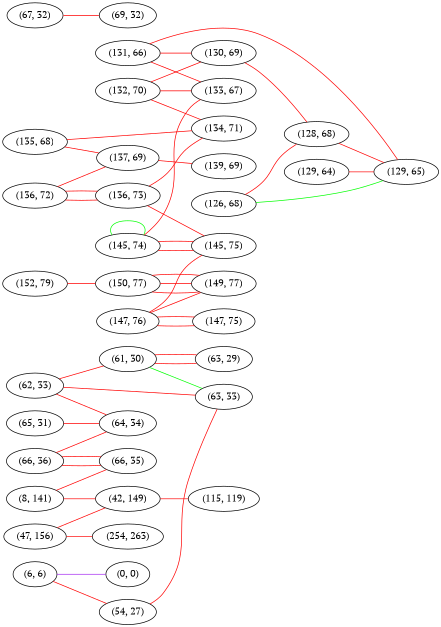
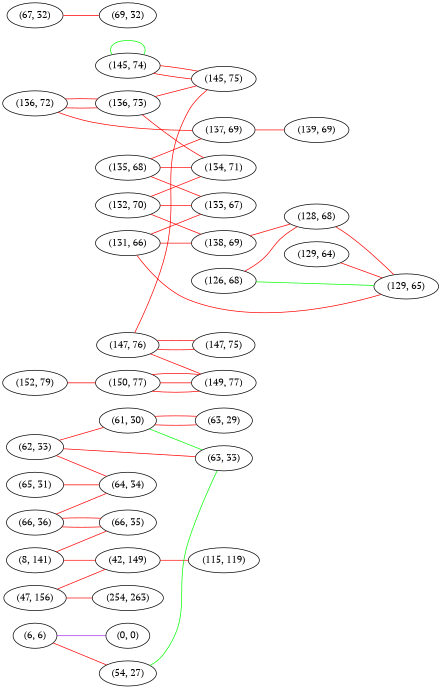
(224, 53) -> (224, 243)
(174, 175) -> (182, 189)
(183, 509) -> (183, 570)
